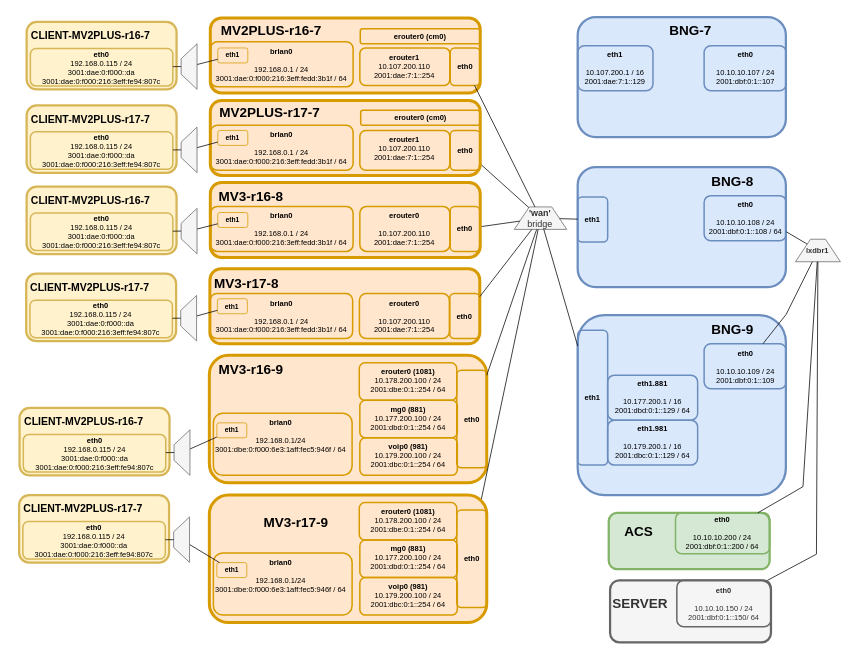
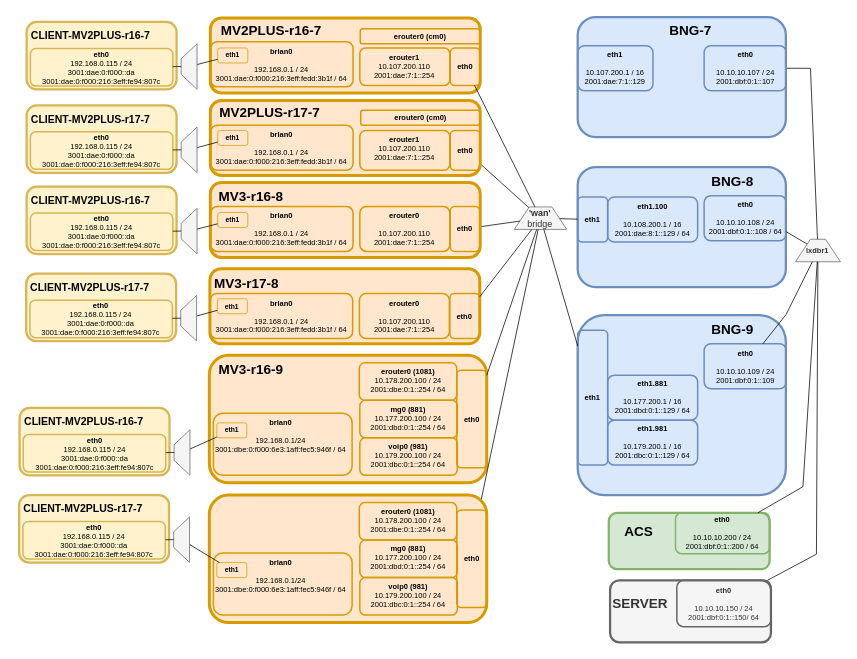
none -> (814, 142)
none -> (653, 219)
(296, 523) -> none
